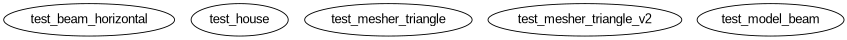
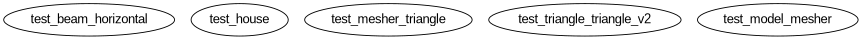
(585, 20) -> (585, 20)
(771, 20) -> (778, 20)
